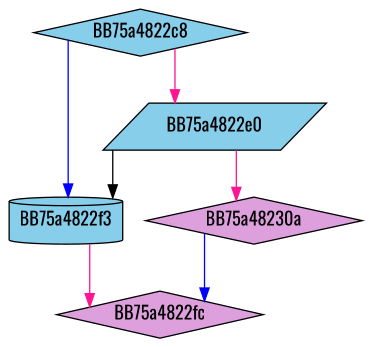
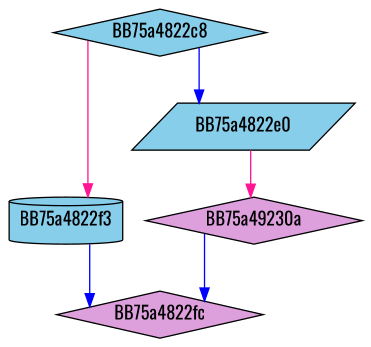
(175, 69) -> (199, 69)
(68, 112) -> (88, 112)
(113, 168) -> none
(254, 221) -> (254, 221)
(90, 269) -> (90, 269)
